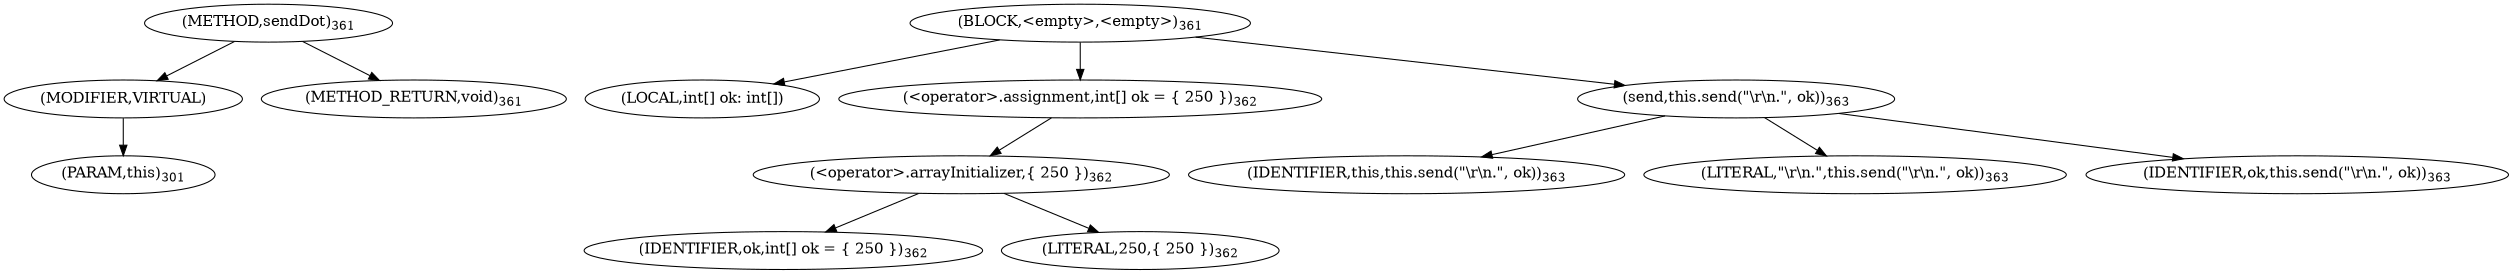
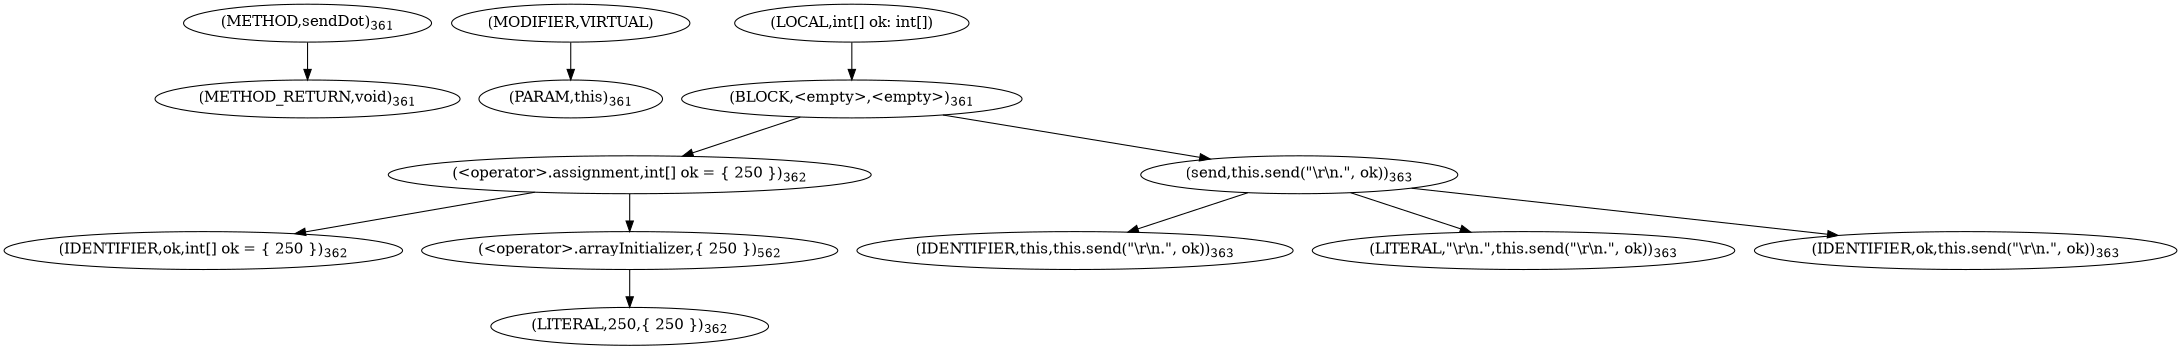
(201, 59) -> none
(892, 61) -> (852, 56)
(173, 173) -> (621, 97)
(1101, 173) -> (769, 249)
(877, 211) -> (420, 212)
